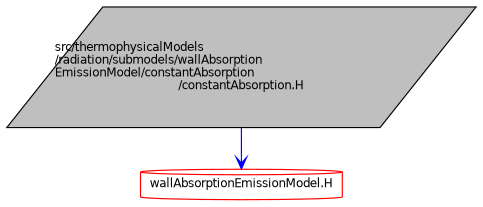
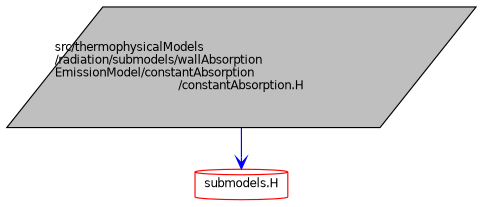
(241, 184) -> (241, 184)
